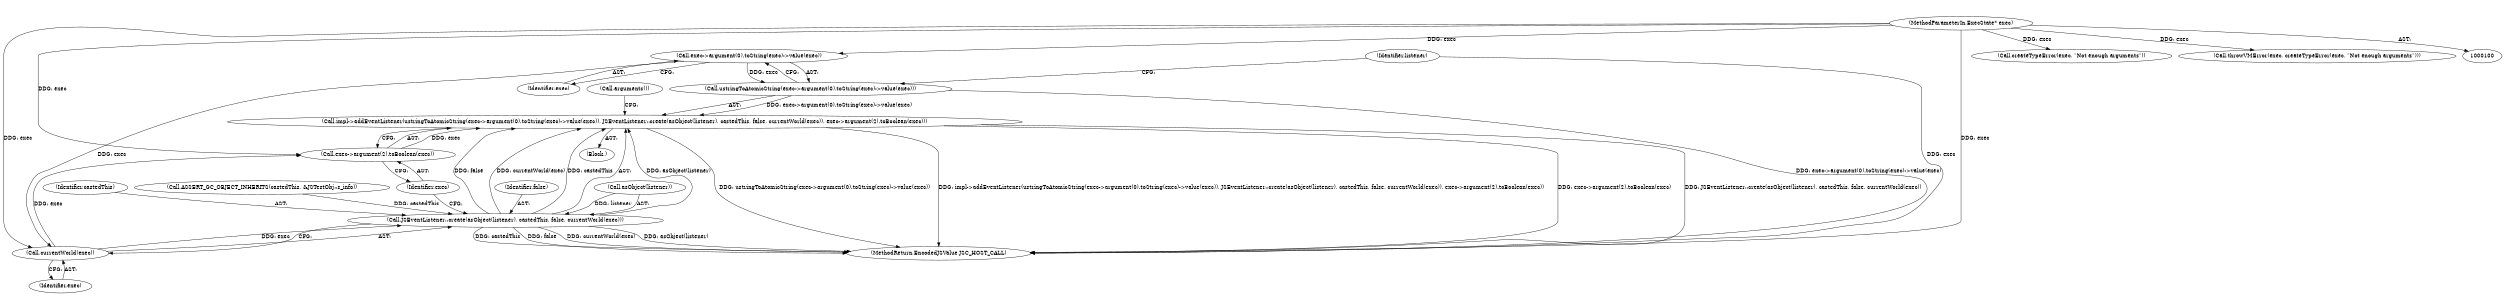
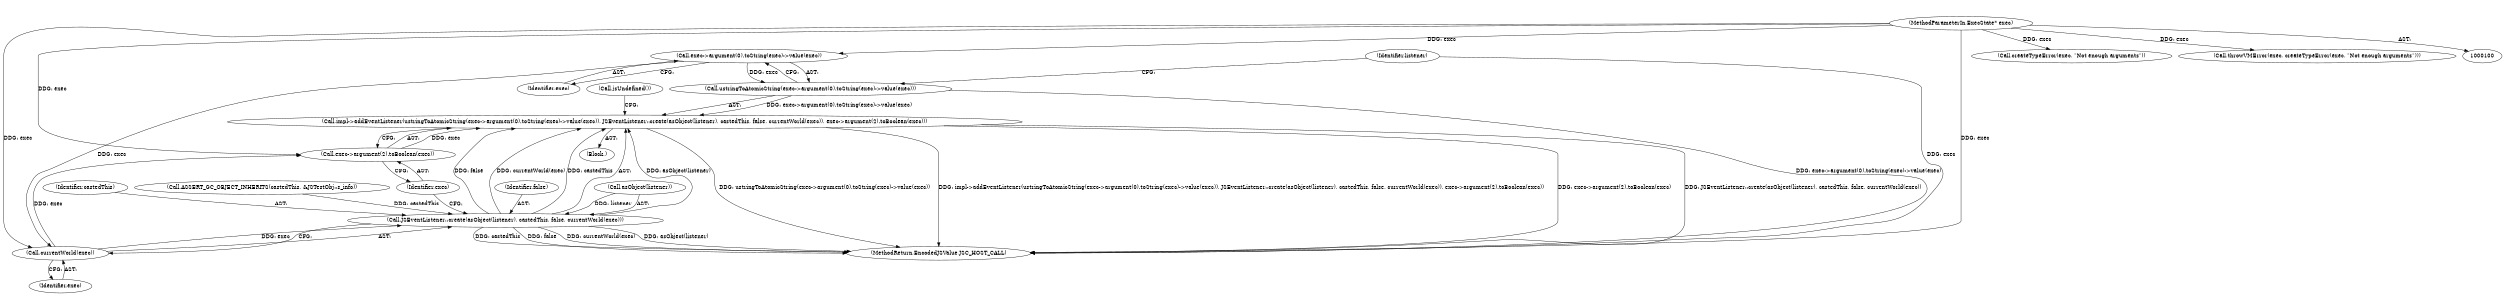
(625, 89) -> (625, 89)
